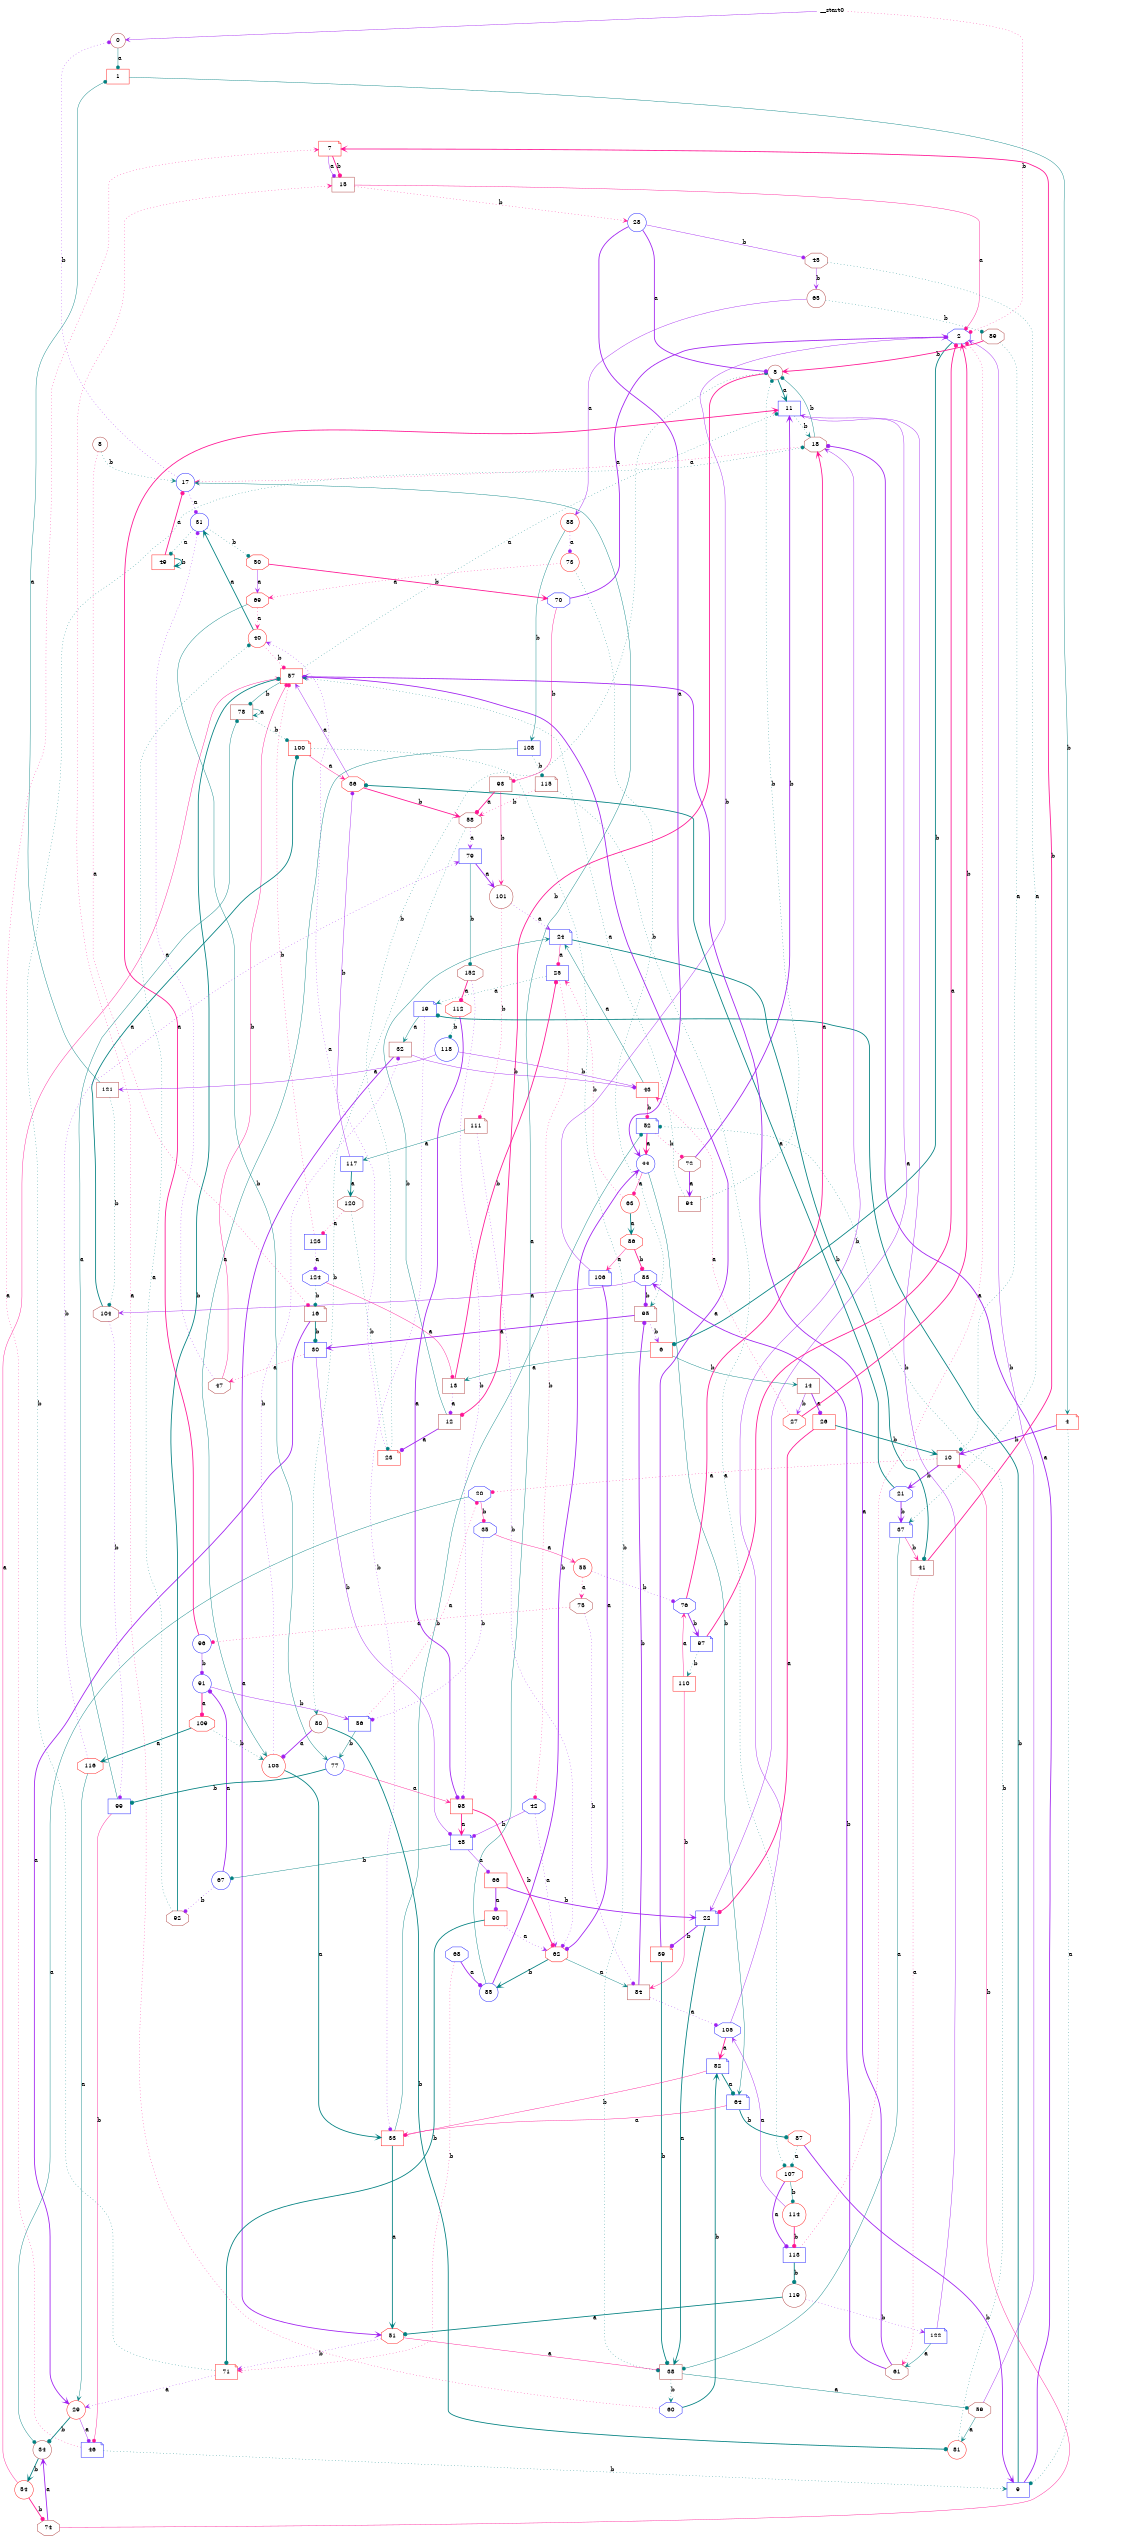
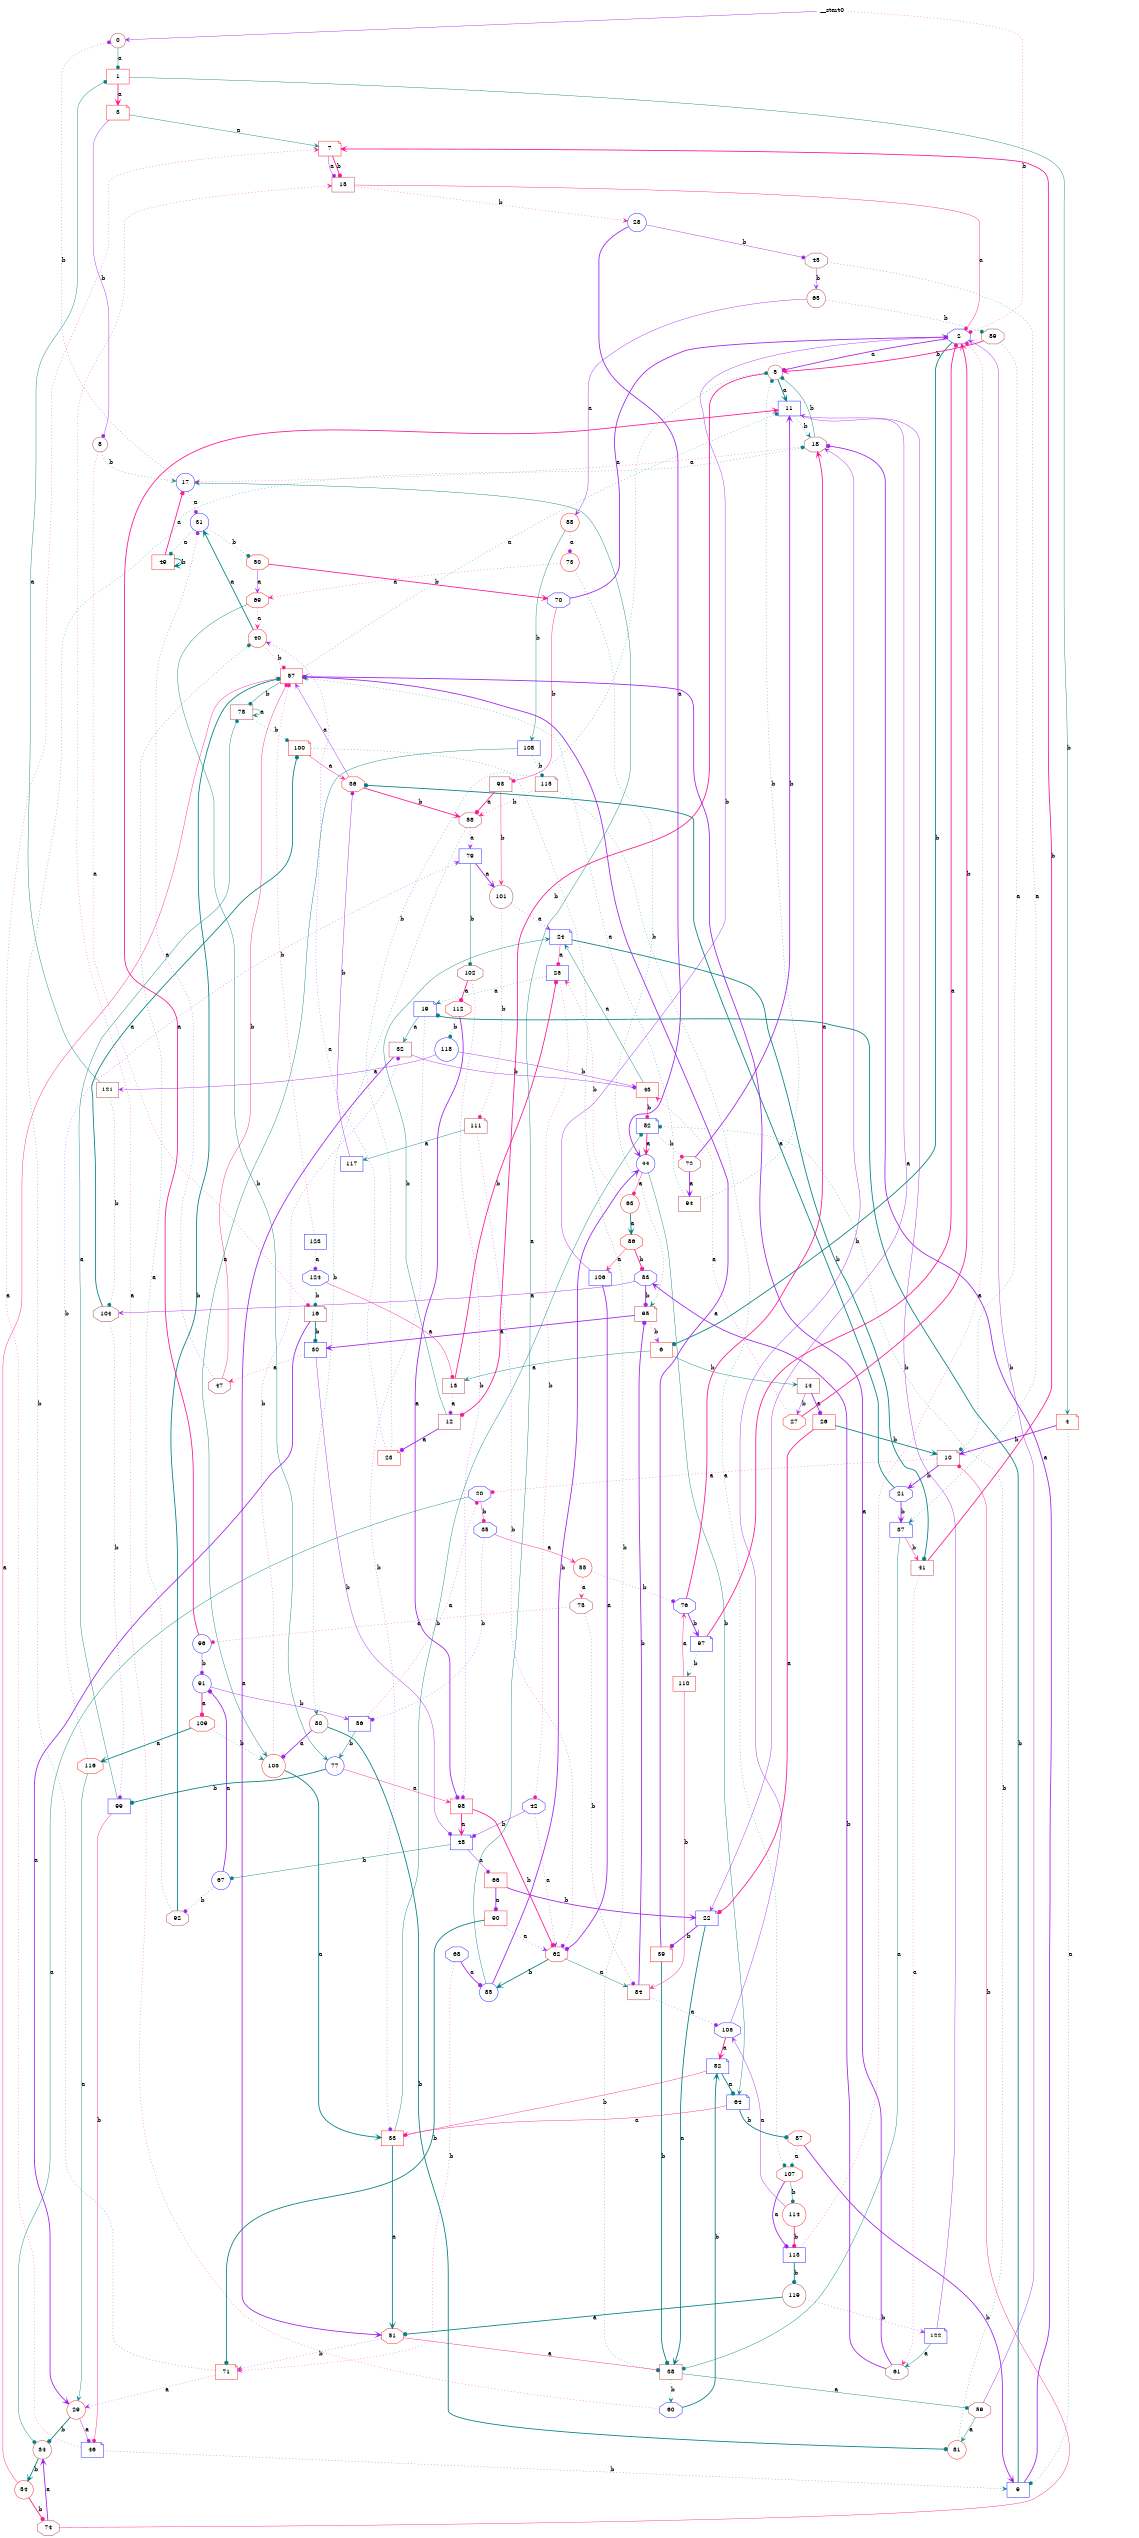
none -> (118, 113)
(656, 342) -> (866, 352)
(470, 973) -> (470, 973)
(350, 1204) -> none
